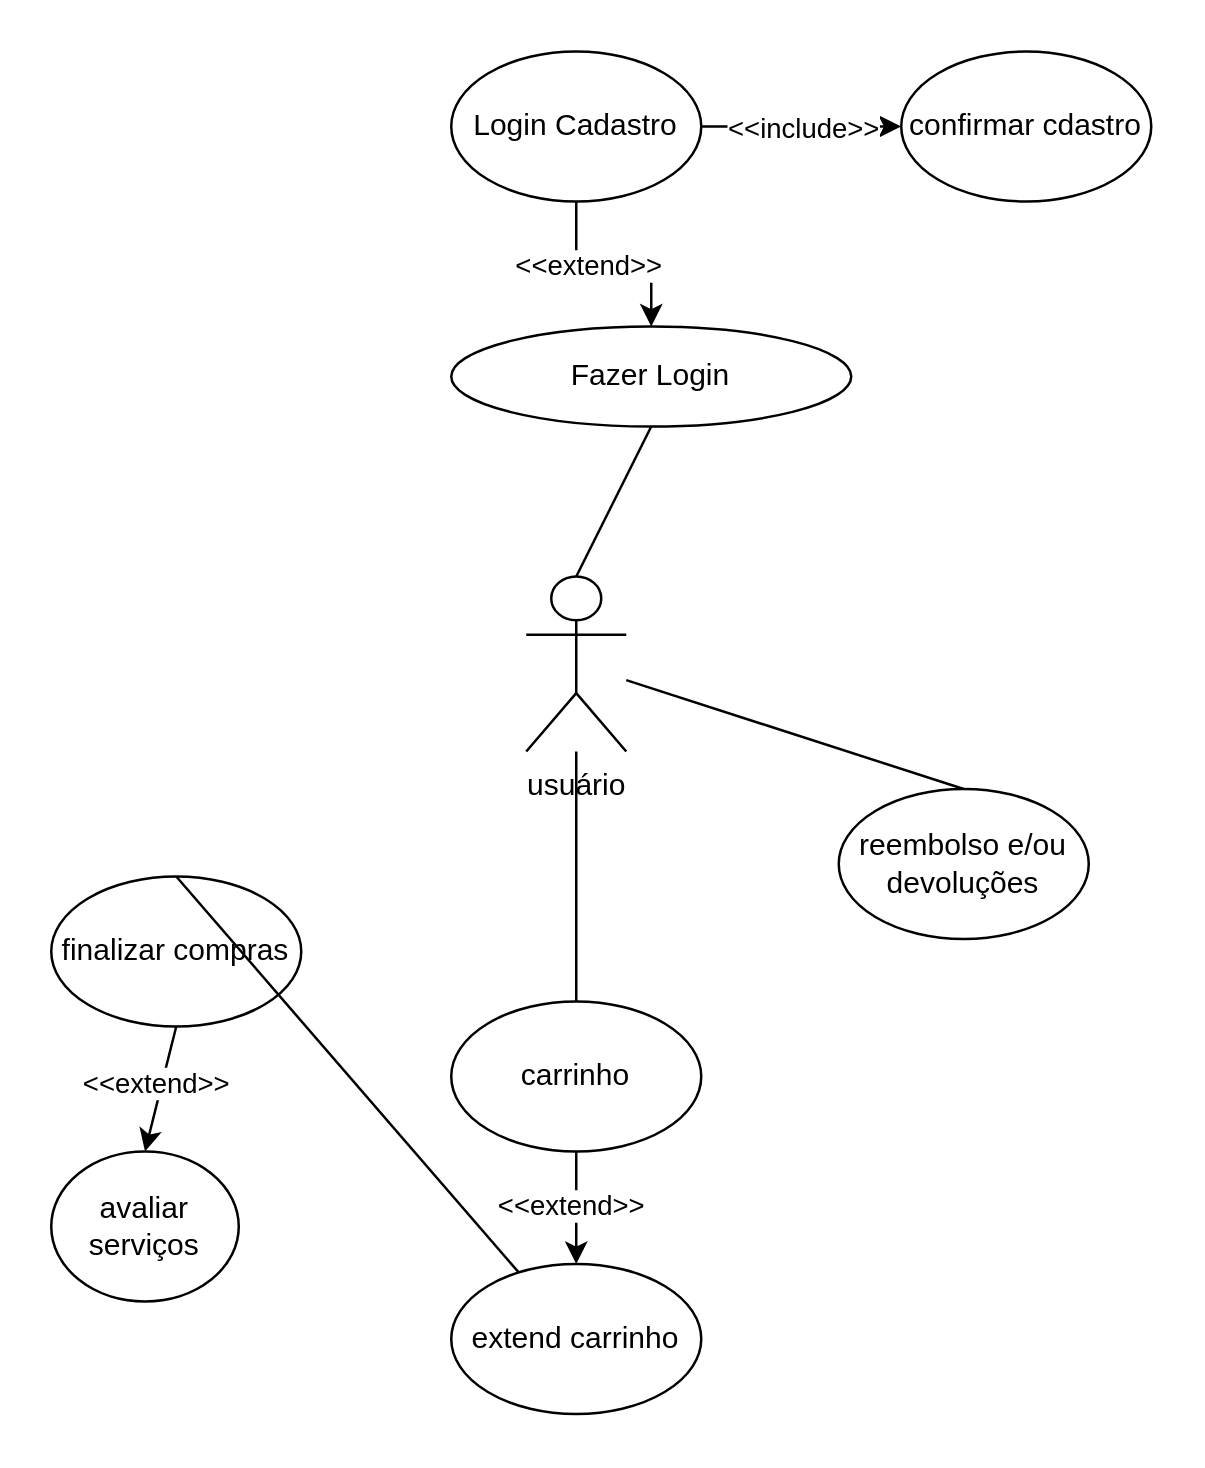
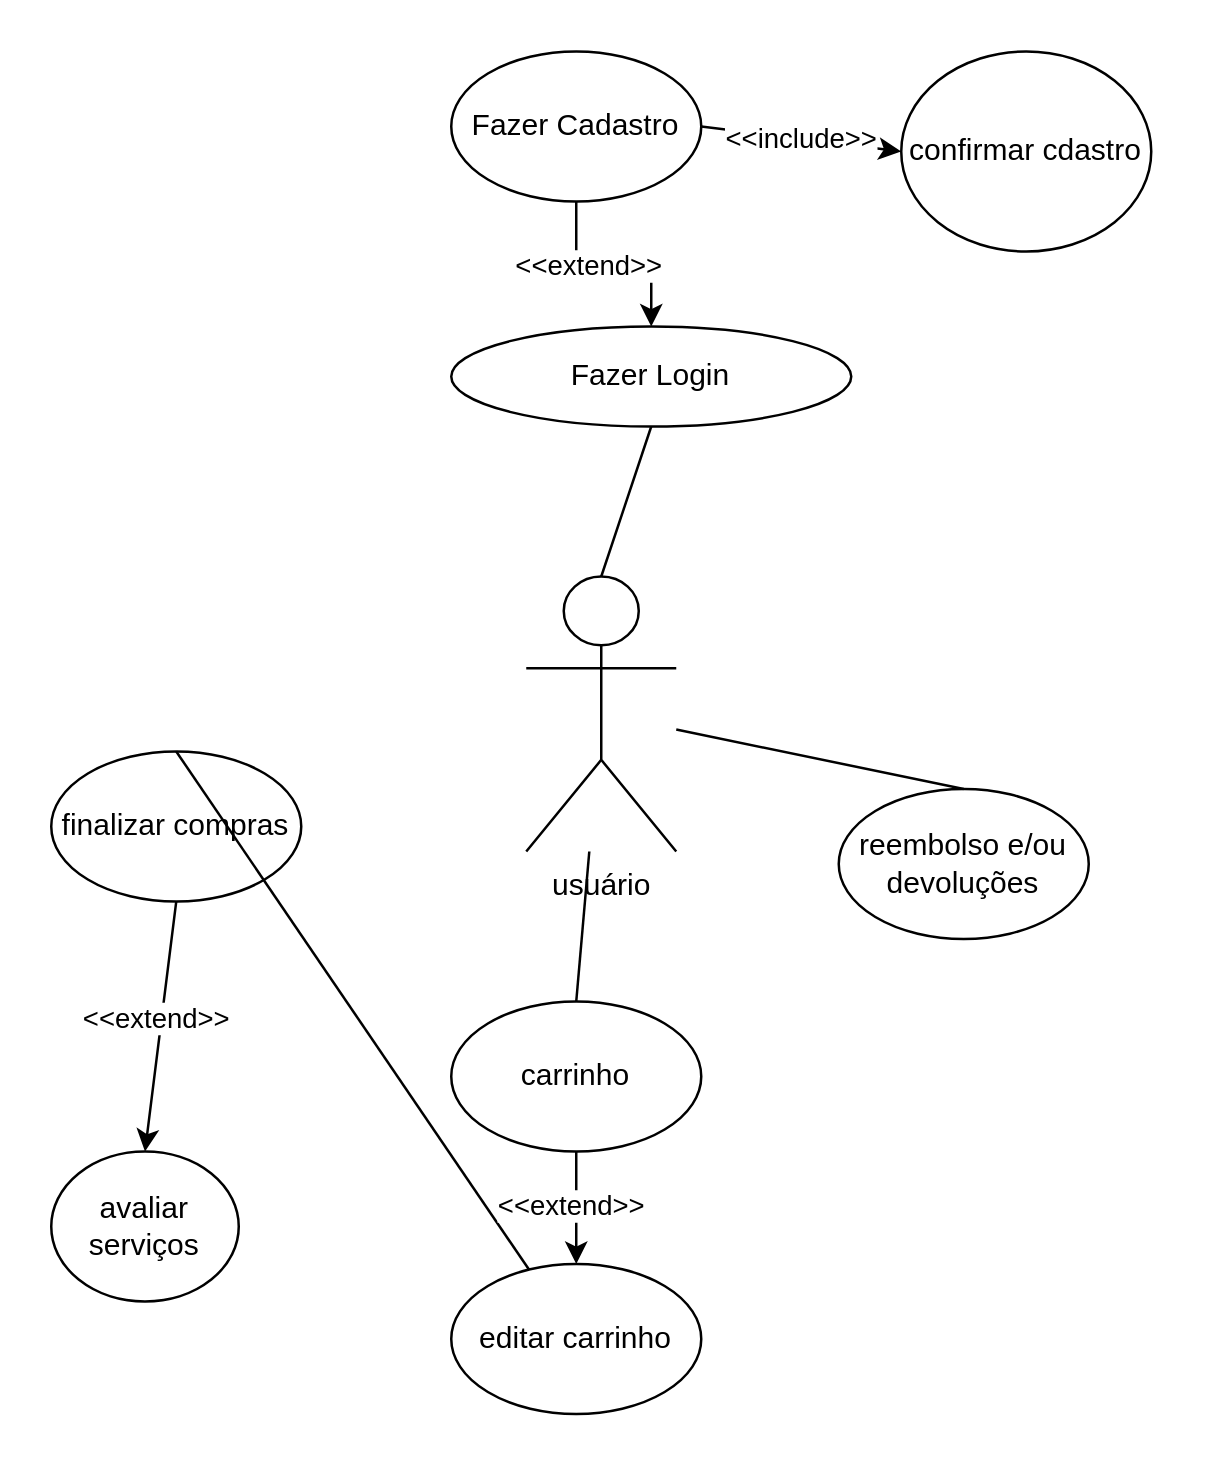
(576, 126) -> (576, 126)
(1026, 126) -> (1026, 151)
(576, 664) -> (601, 714)
(176, 951) -> (176, 826)
(576, 1339) -> (576, 1339)
